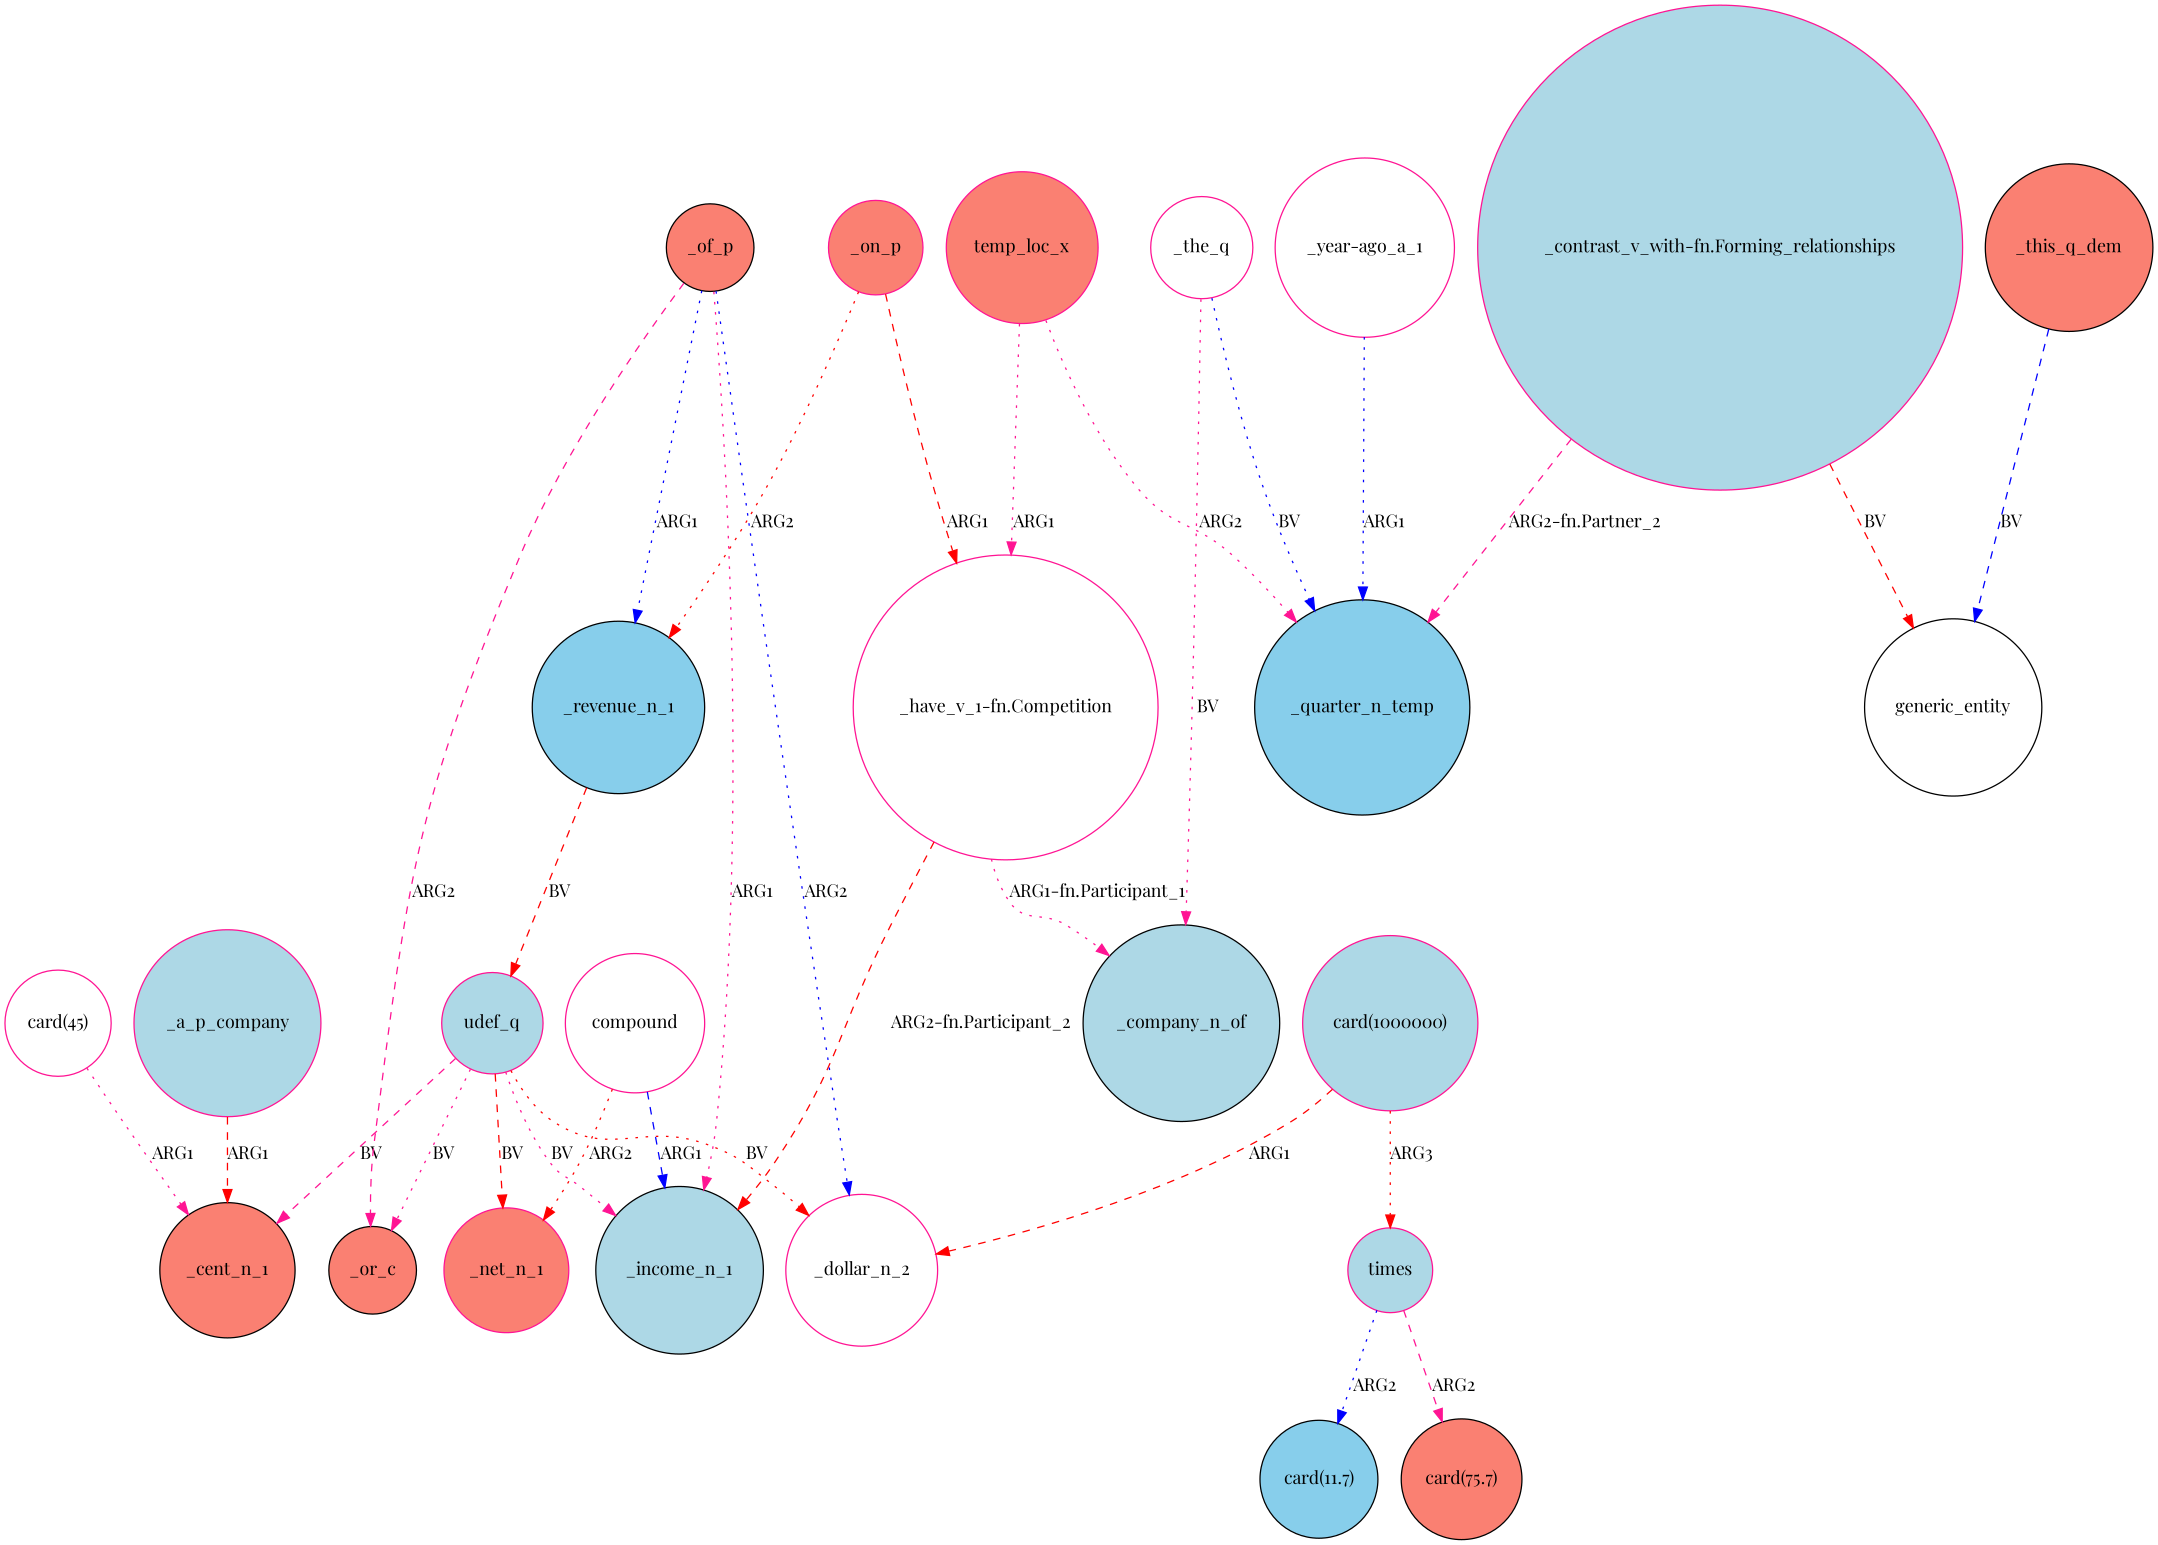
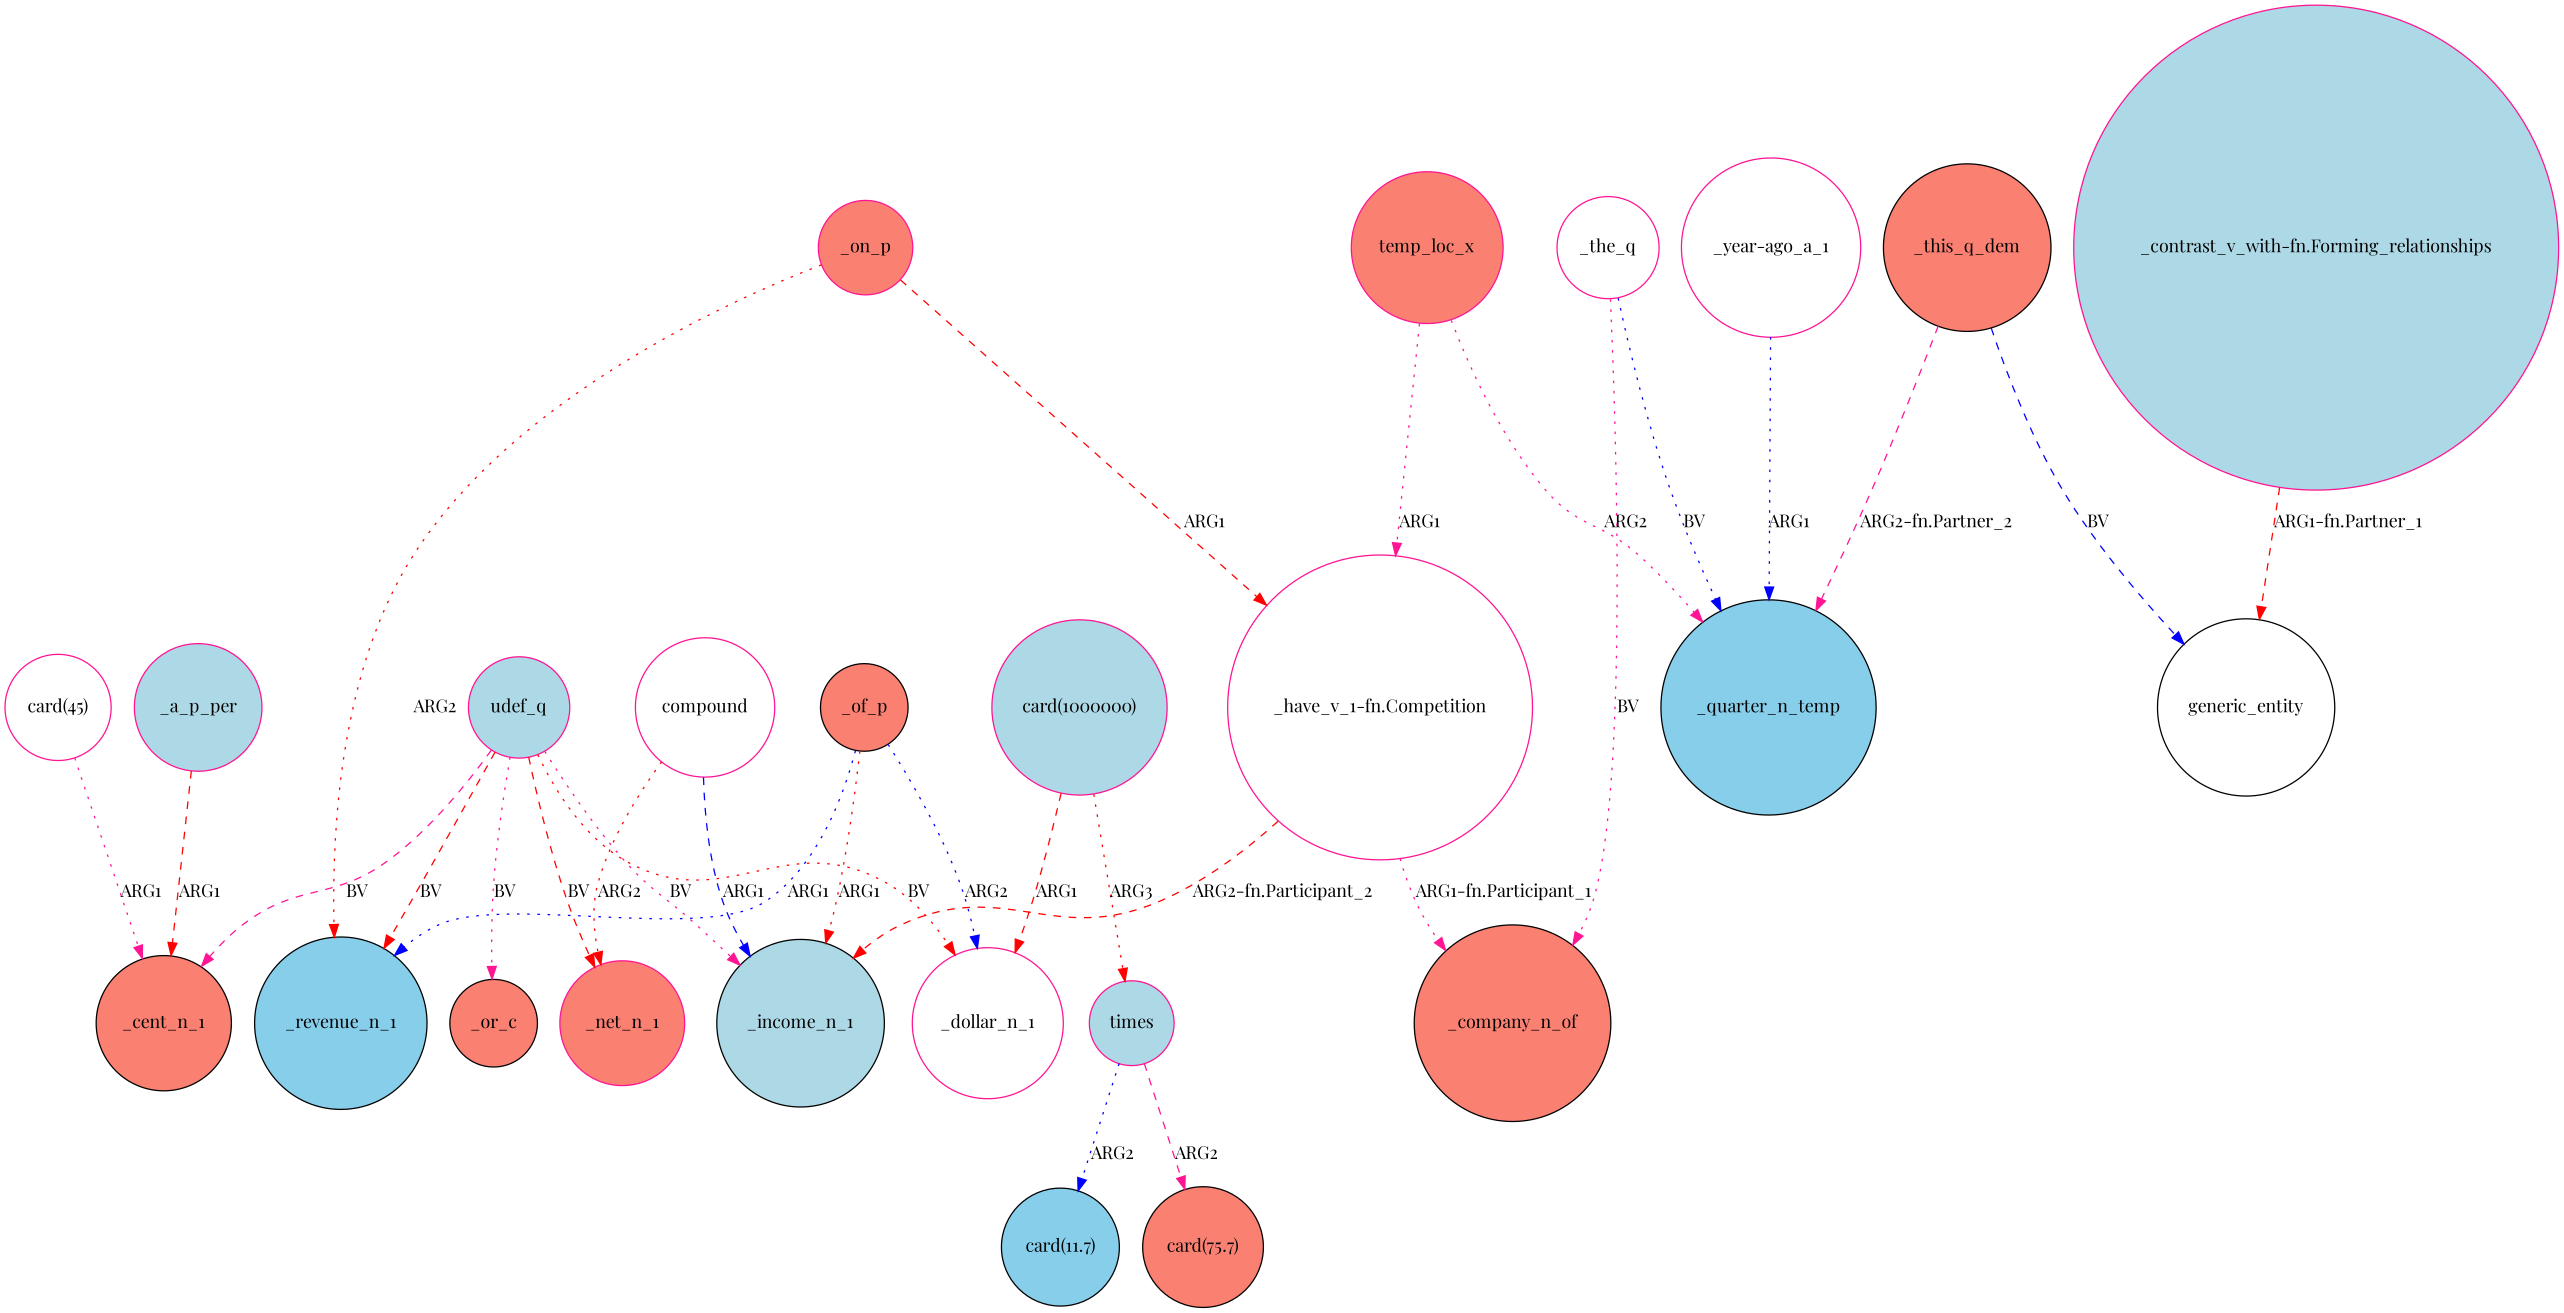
(1876, 523) -> (2349, 523)
(1504, 525) -> (1883, 464)
(455, 724) -> none
(733, 735) -> (848, 842)
(551, 876) -> (443, 845)
(227, 1023) -> (198, 707)
(1181, 1023) -> (1513, 1023)
(862, 1270) -> (988, 1023)
